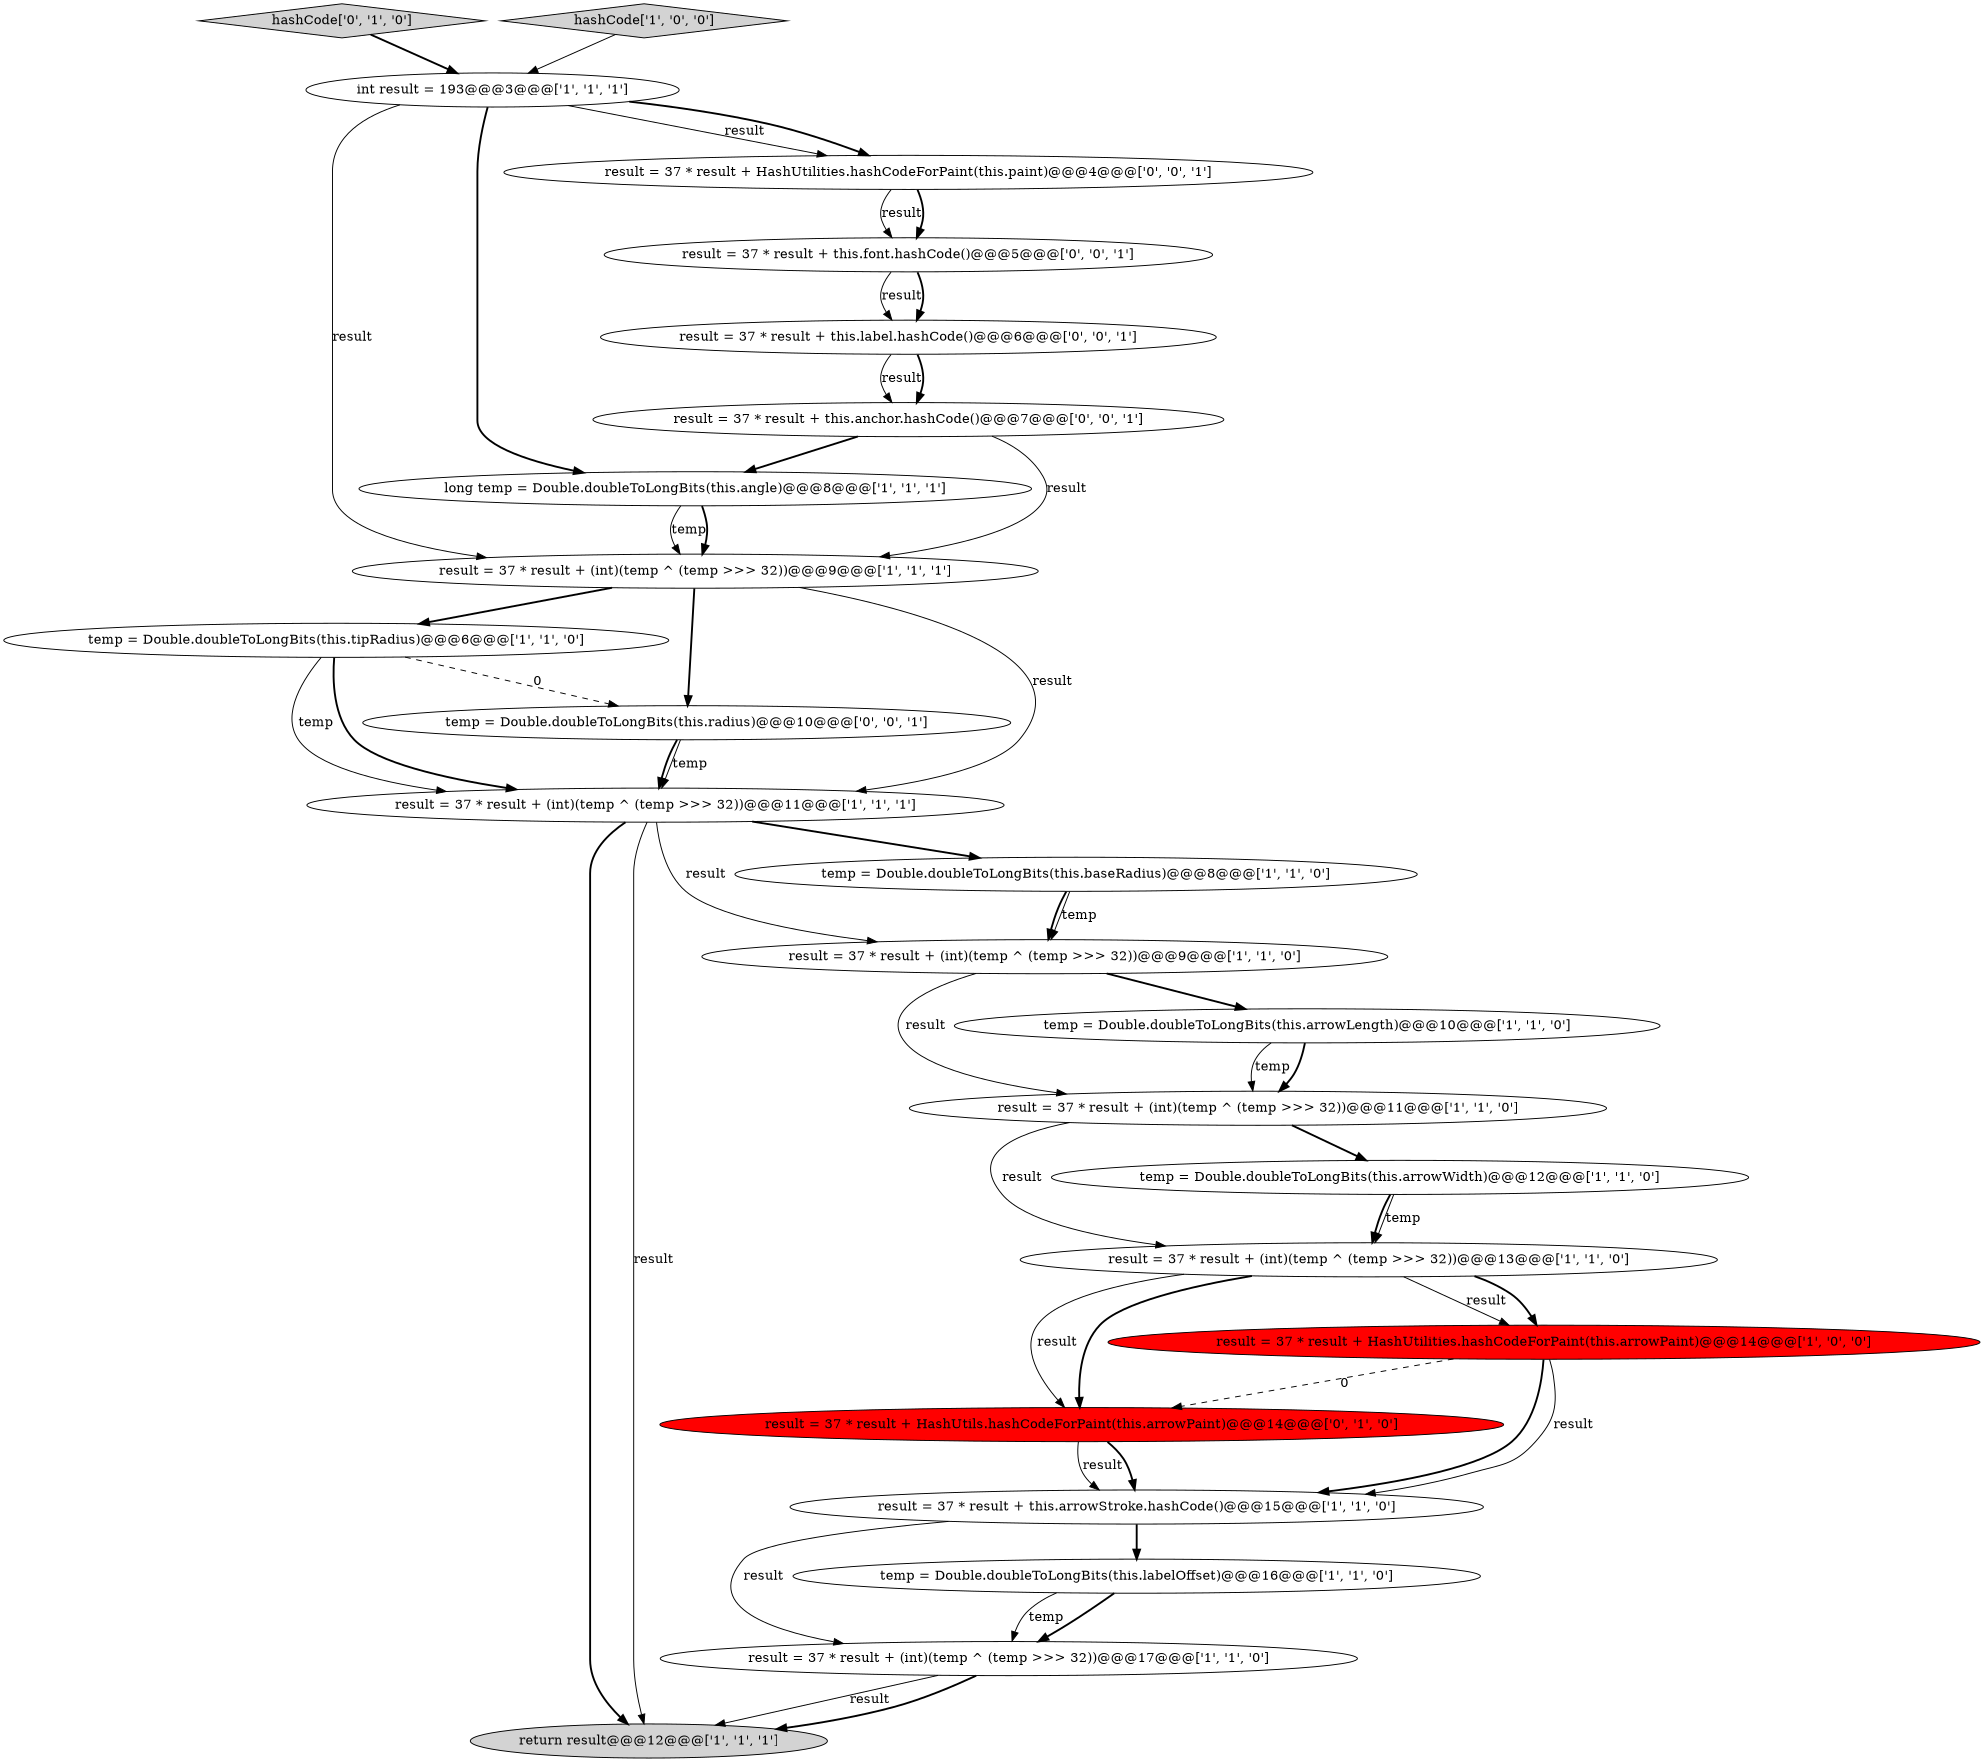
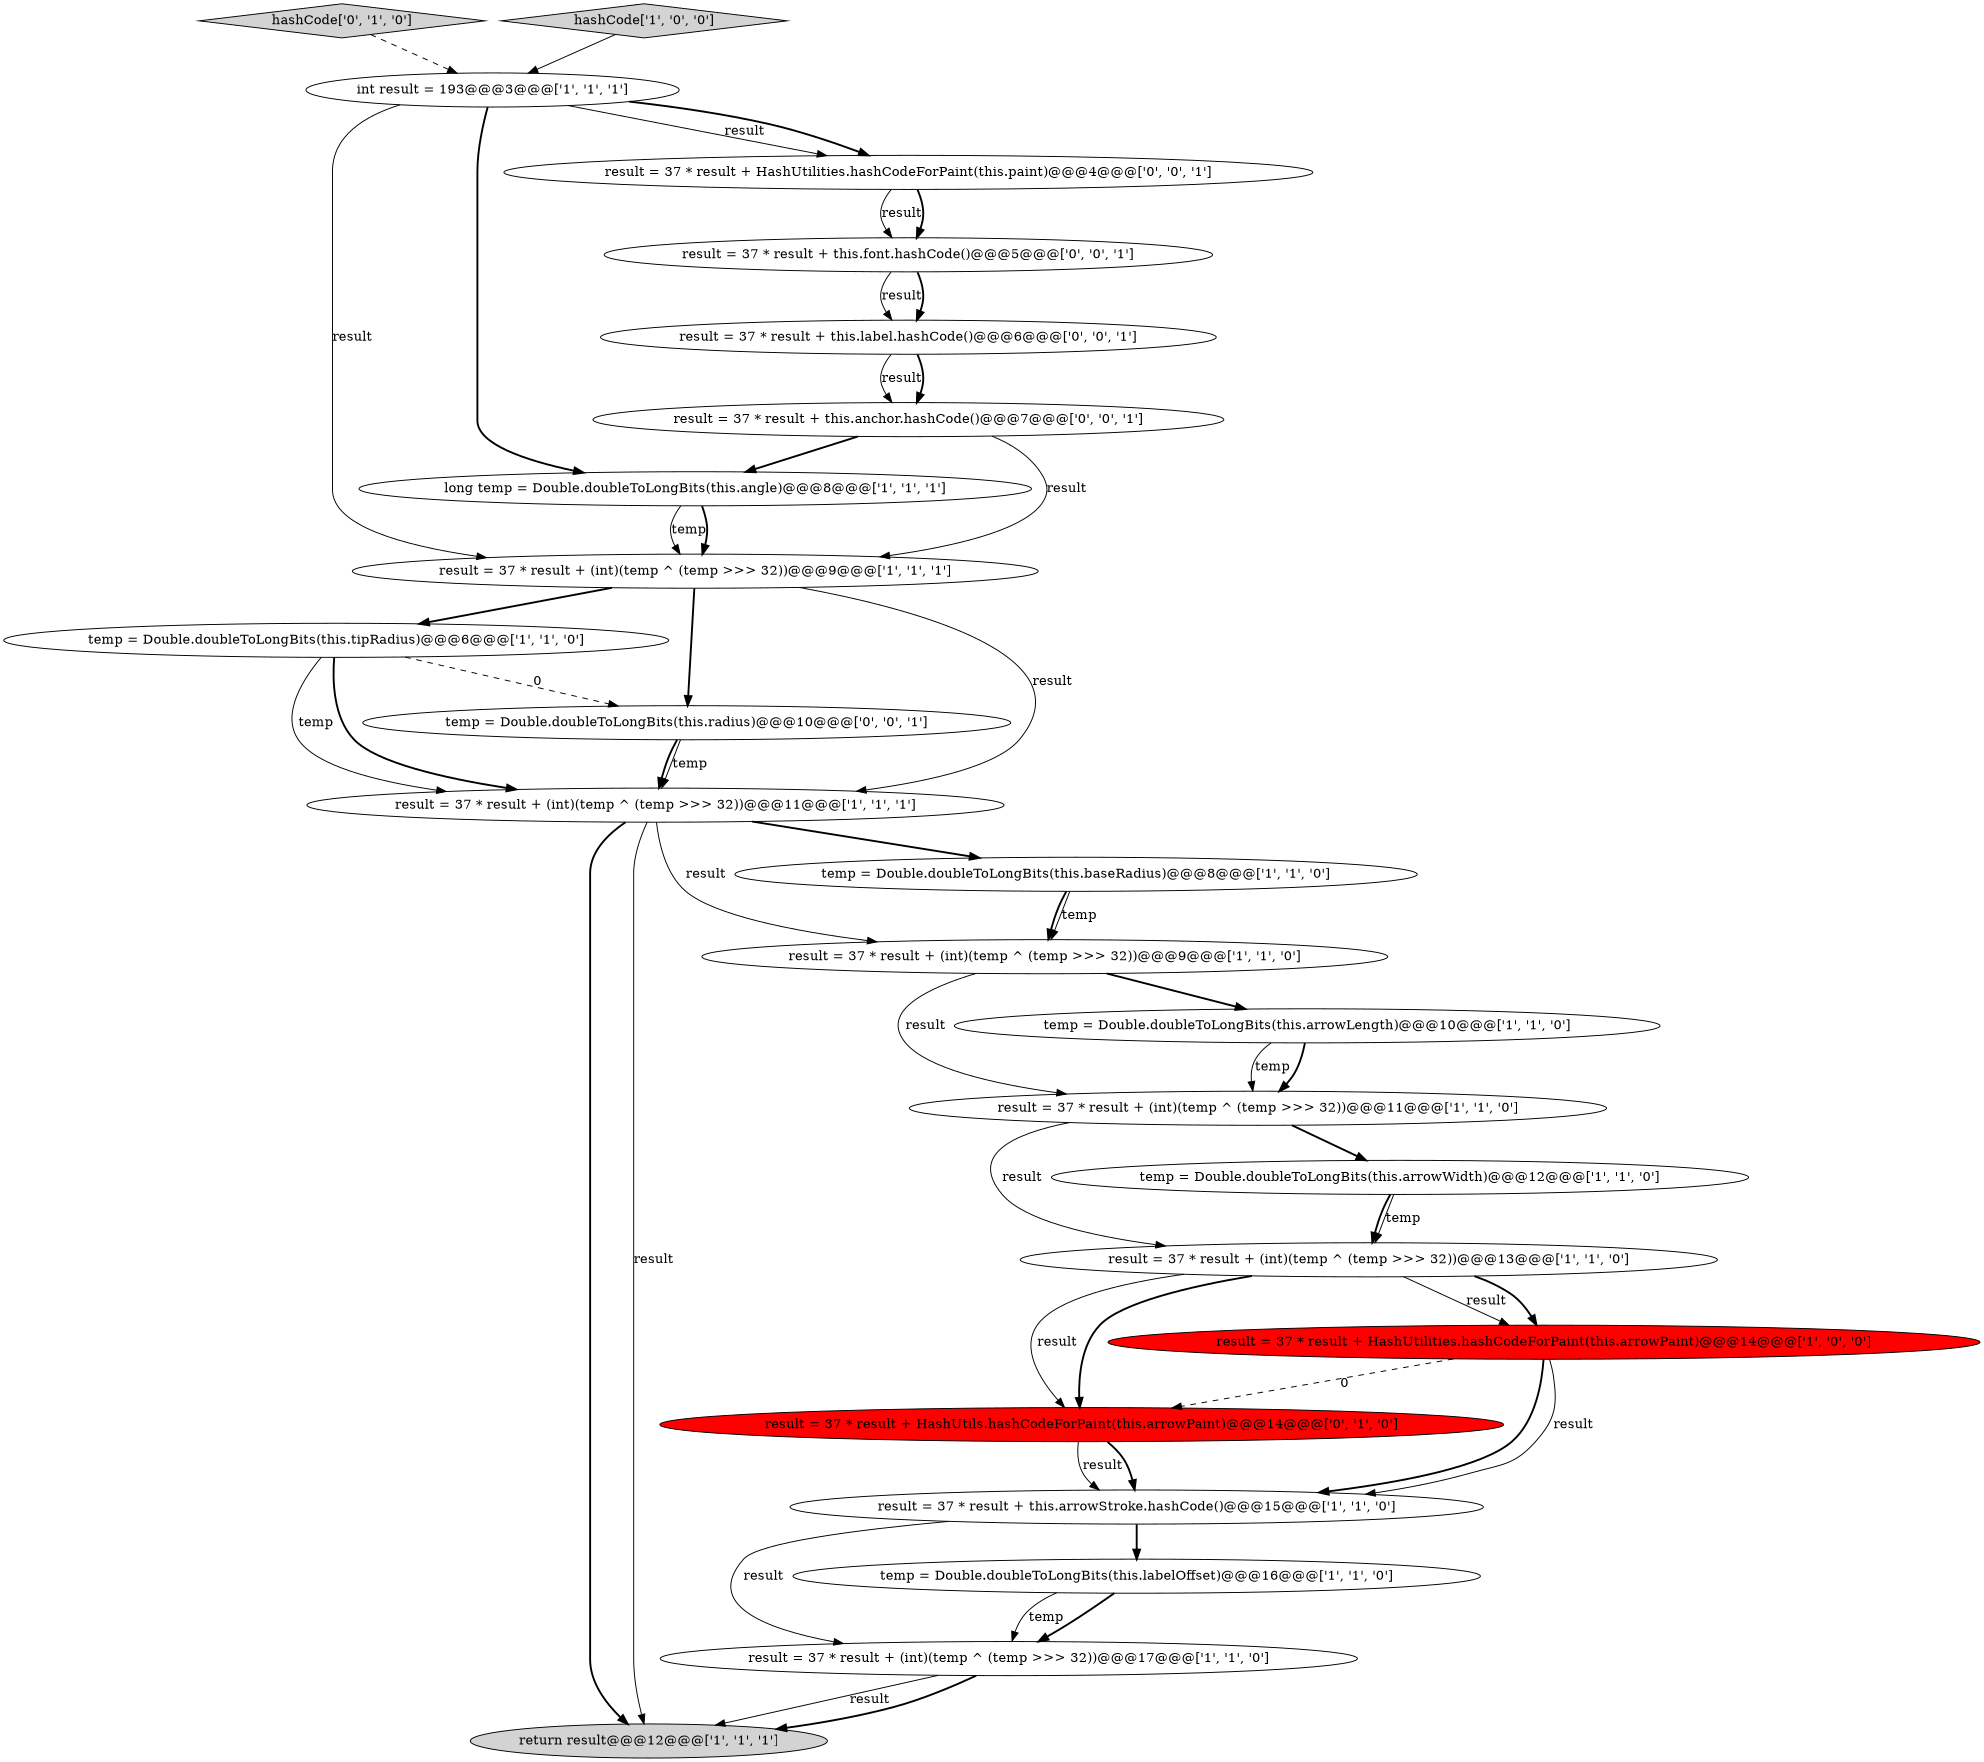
(409, 52) -> (409, 52)
